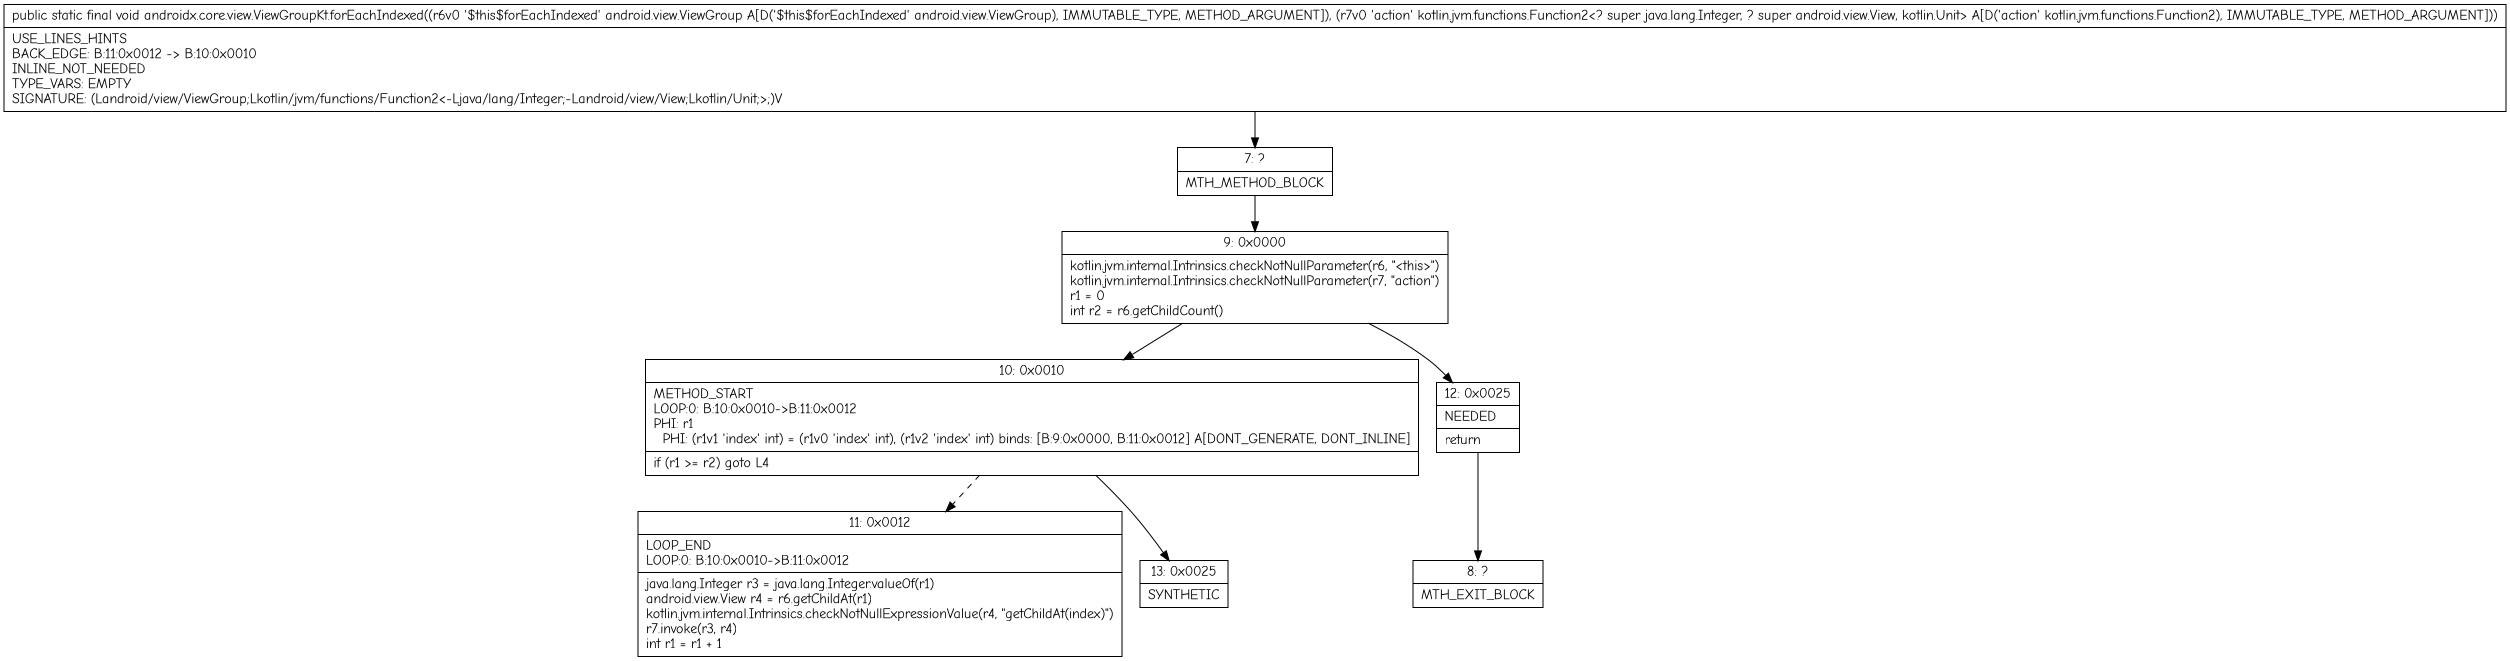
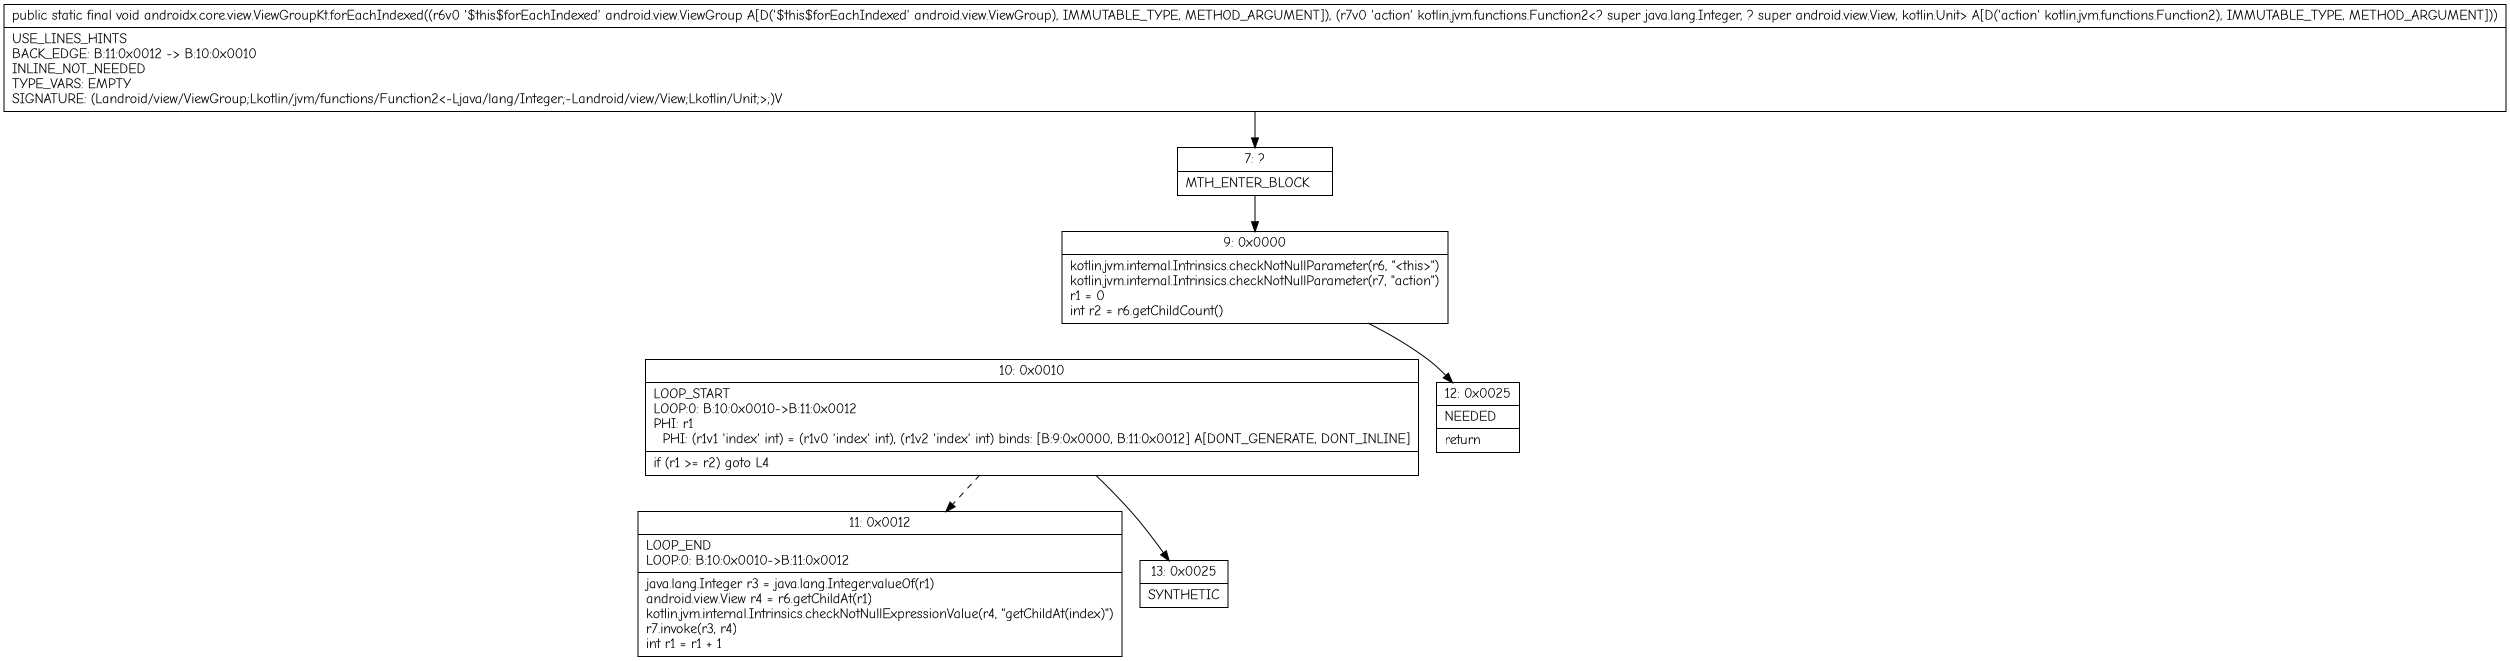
(1255, 183) -> (1248, 183)
(1158, 339) -> none
(704, 394) -> (692, 394)
(1478, 584) -> none
